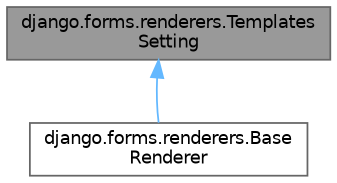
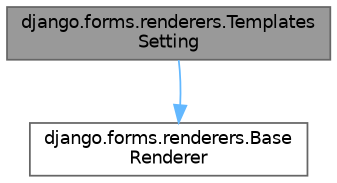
(157, 100) -> (180, 83)
